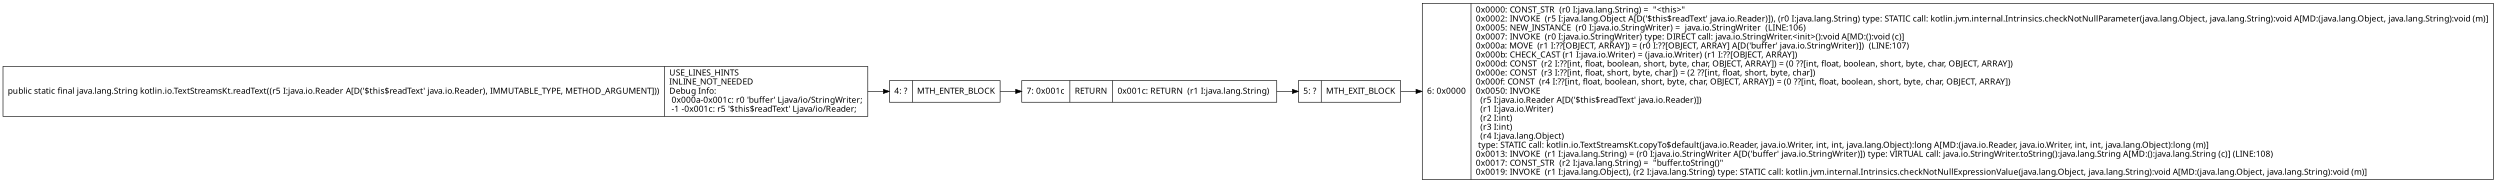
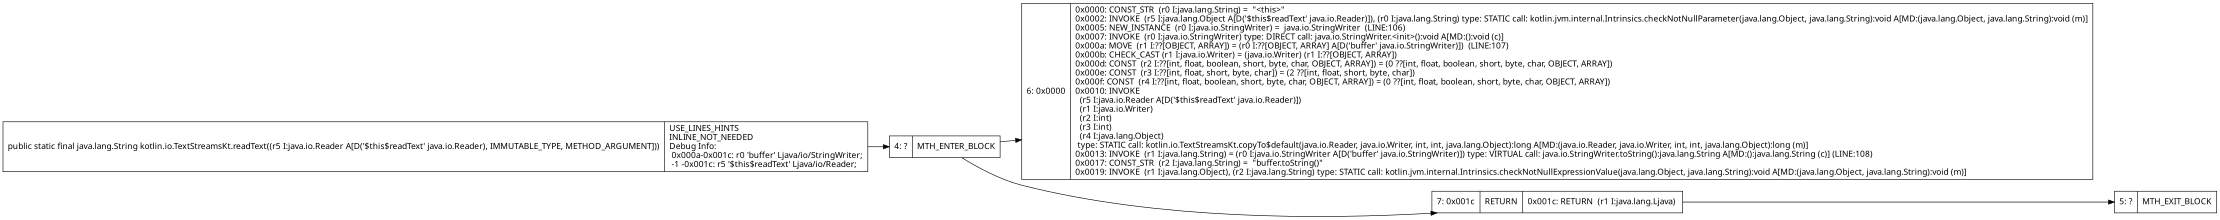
(1195, 91) -> (1603, 202)
(1408, 91) -> (1008, 141)
(1510, 91) -> (1110, 91)
